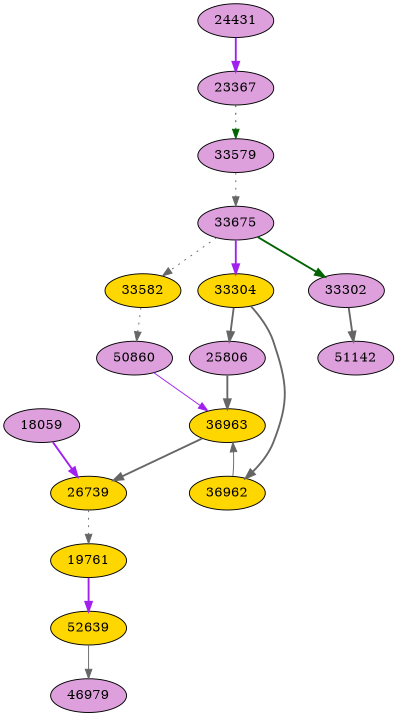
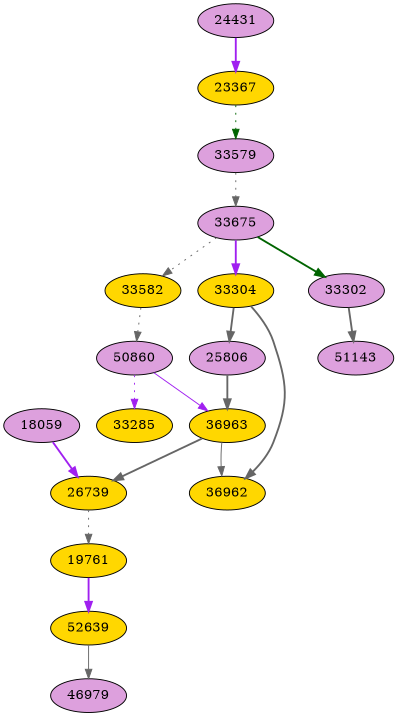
(236, 88) -> (236, 88)
(356, 358) -> (356, 358)
none -> (135, 426)
(234, 464) -> (221, 454)
